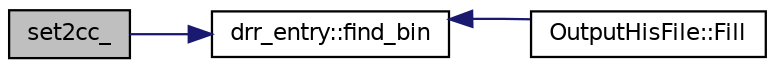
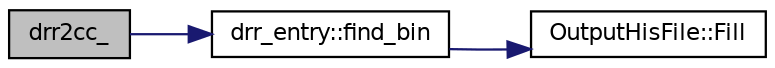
(502, 19) -> (478, 50)
(70, 34) -> (70, 34)
